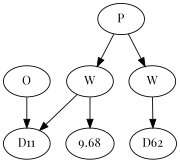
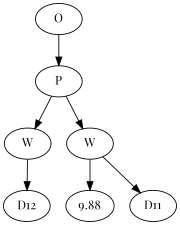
(27, 108) -> (59, 46)
(90, 144) -> (90, 206)
(153, 144) -> (27, 206)
